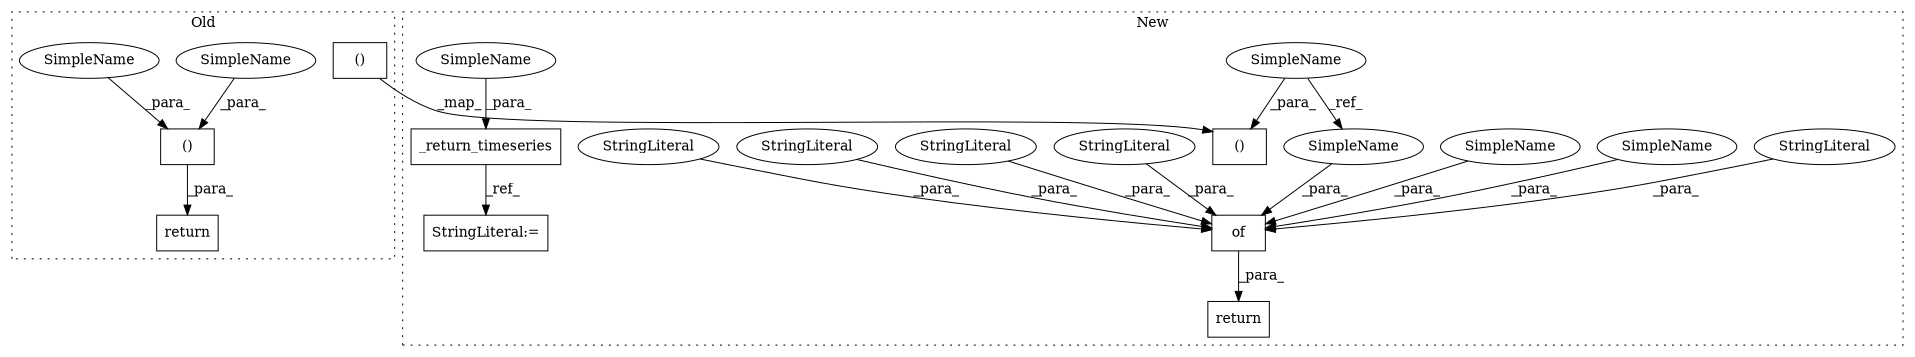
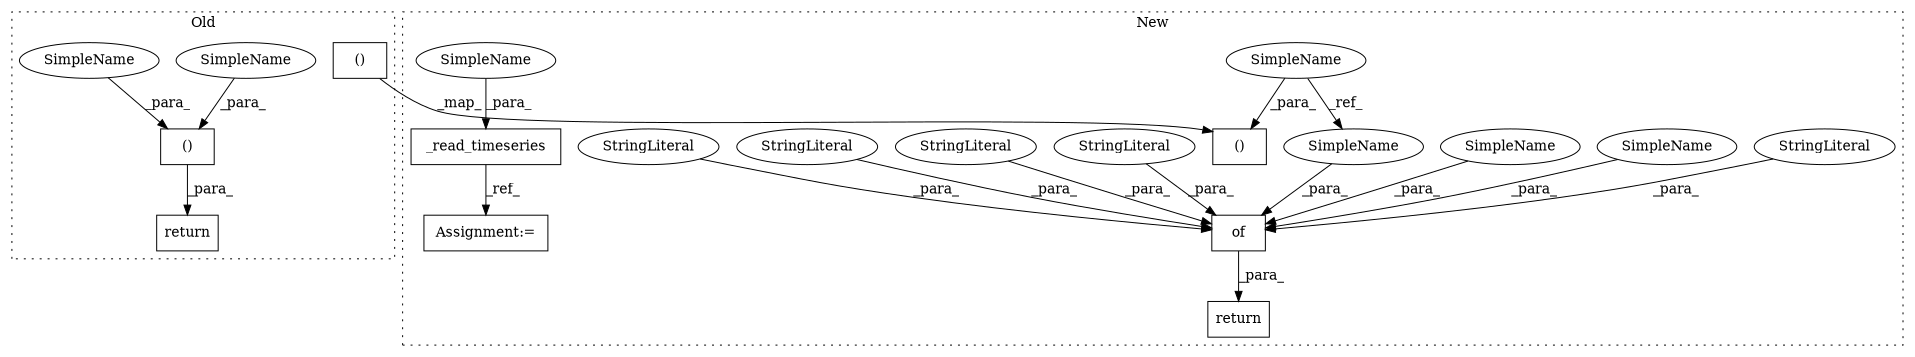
(486, 147) -> (486, 147)
(486, 233) -> (486, 233)
